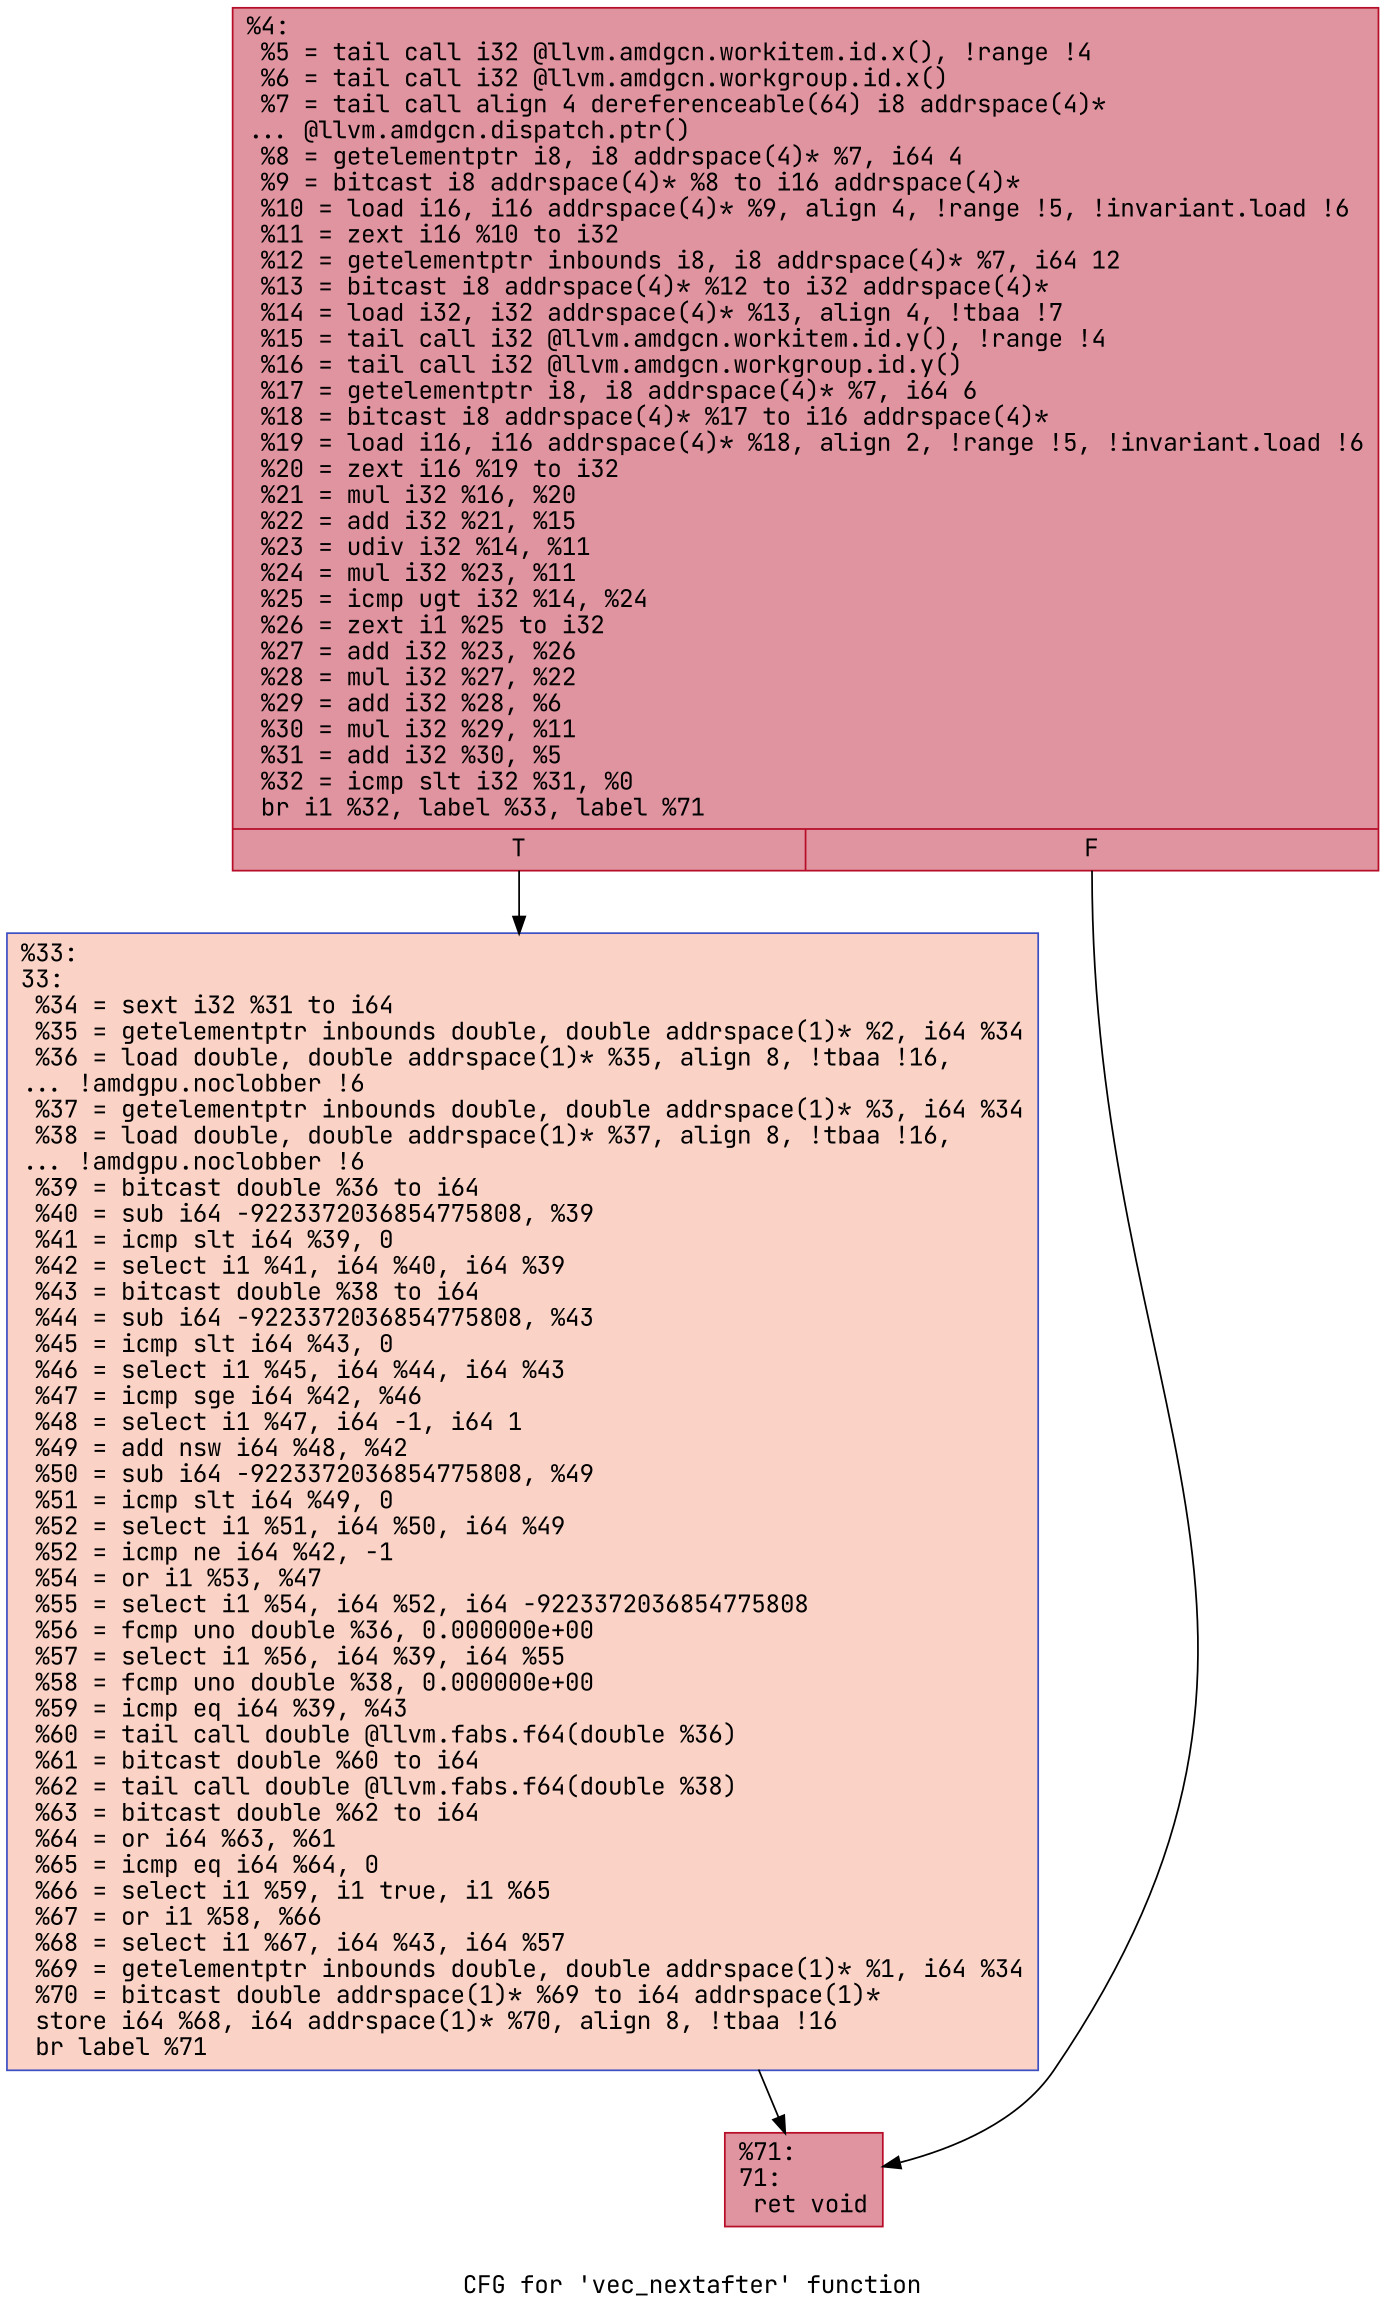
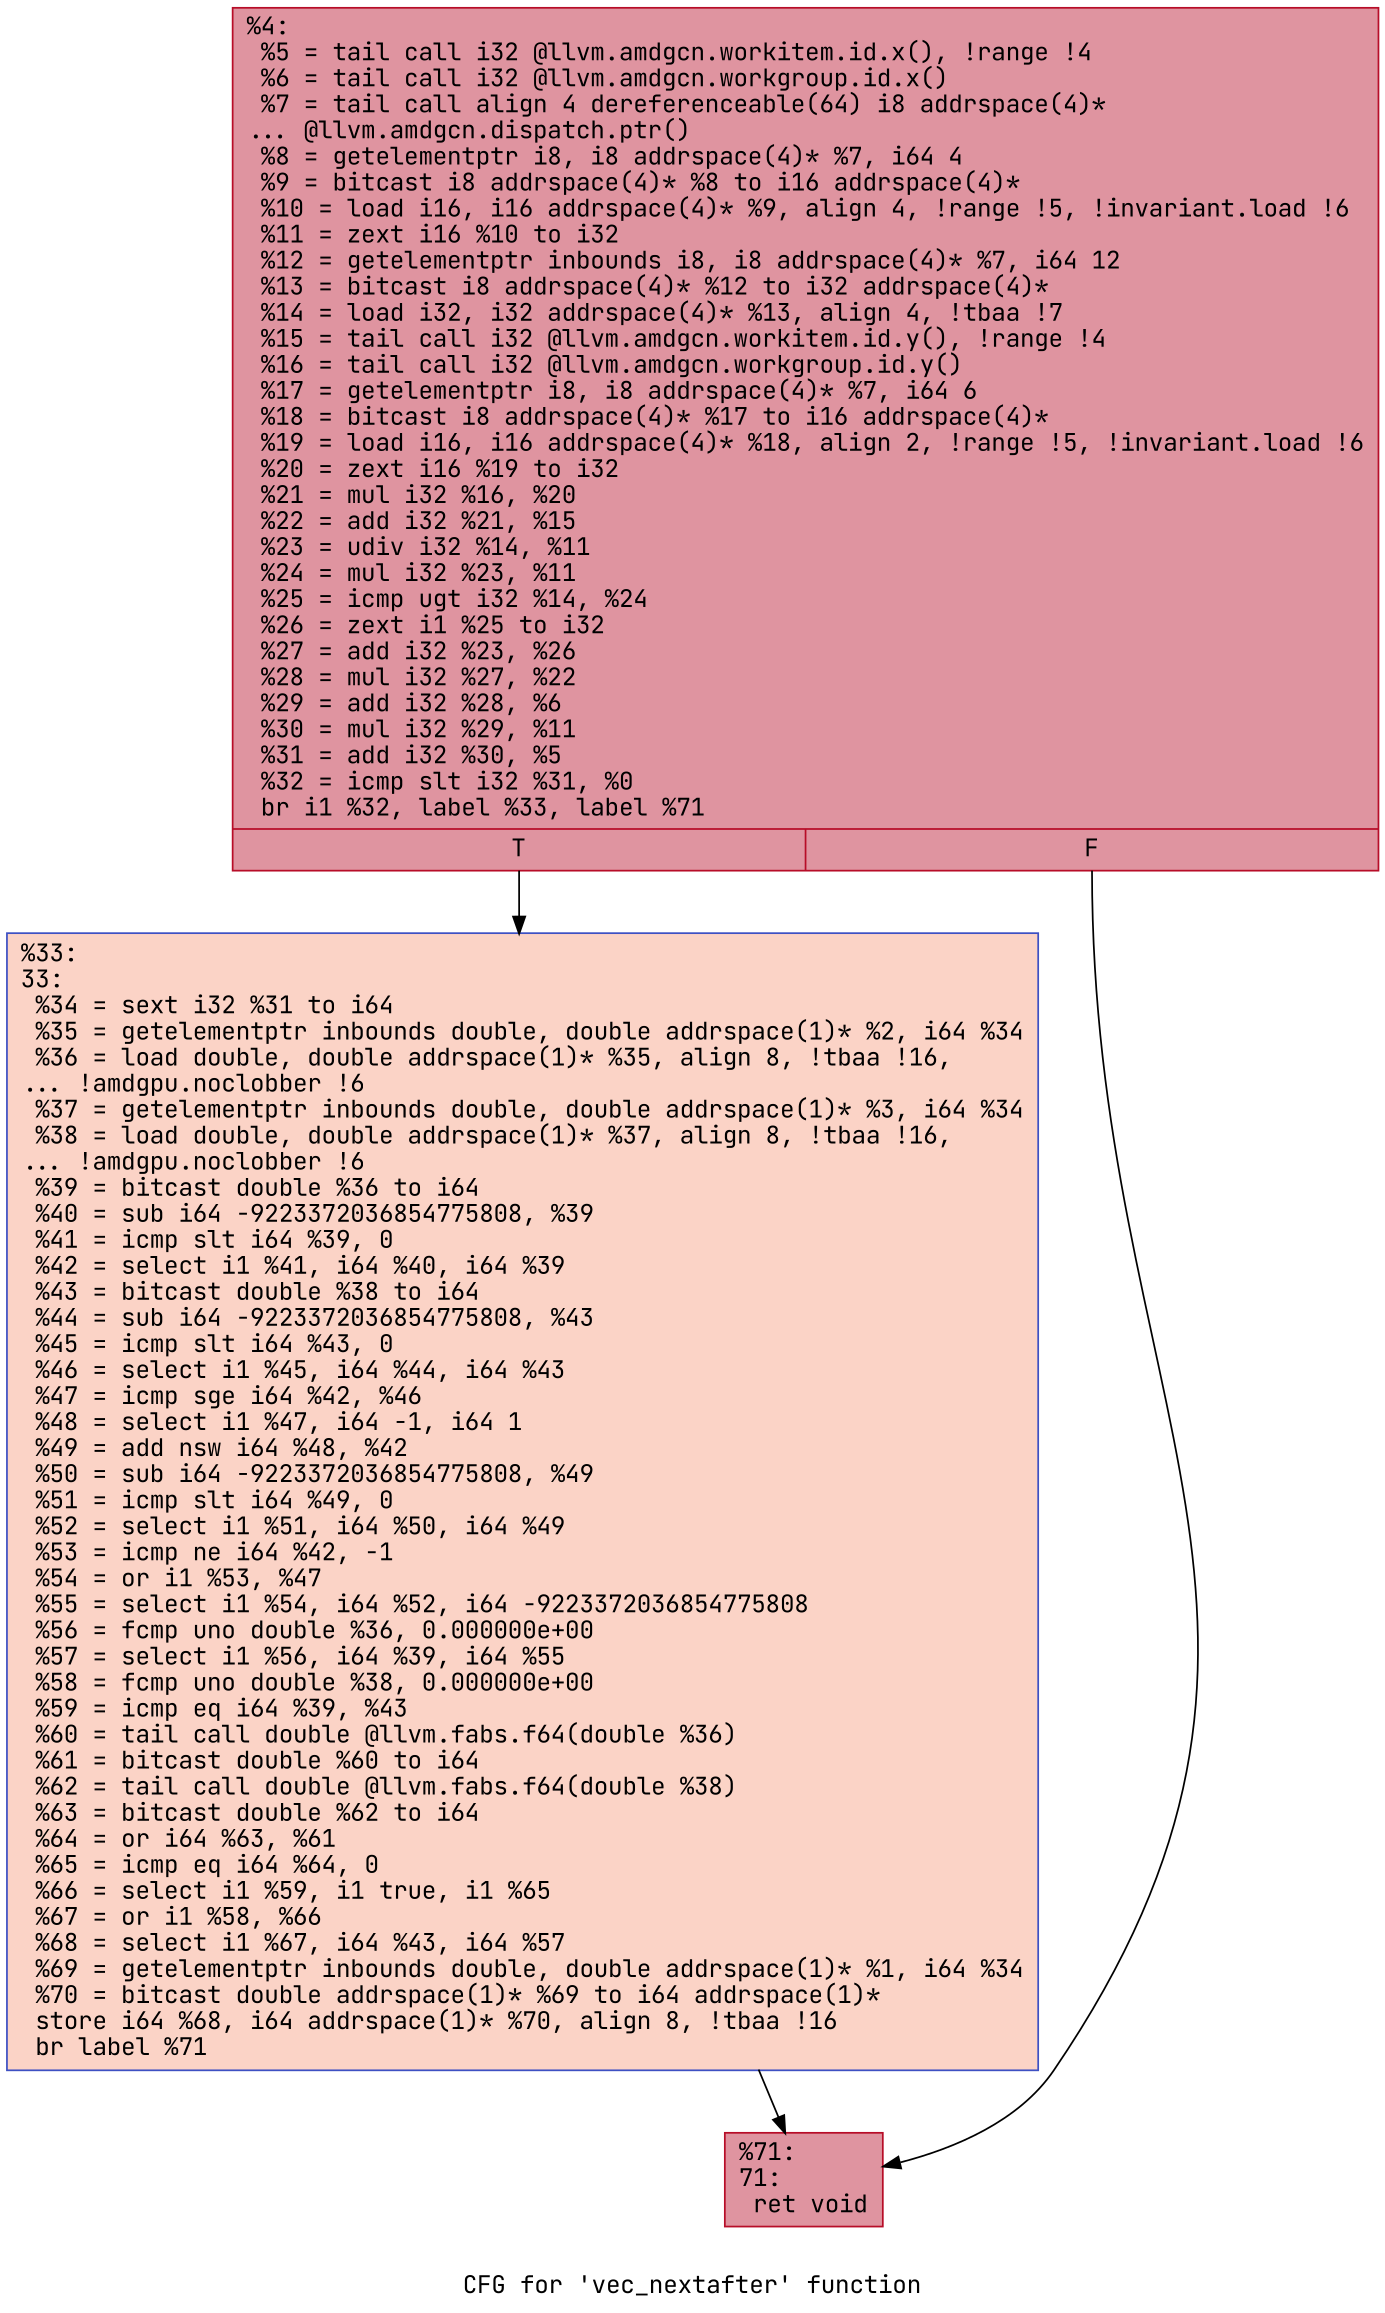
(207, 1553) -> (207, 1553)
